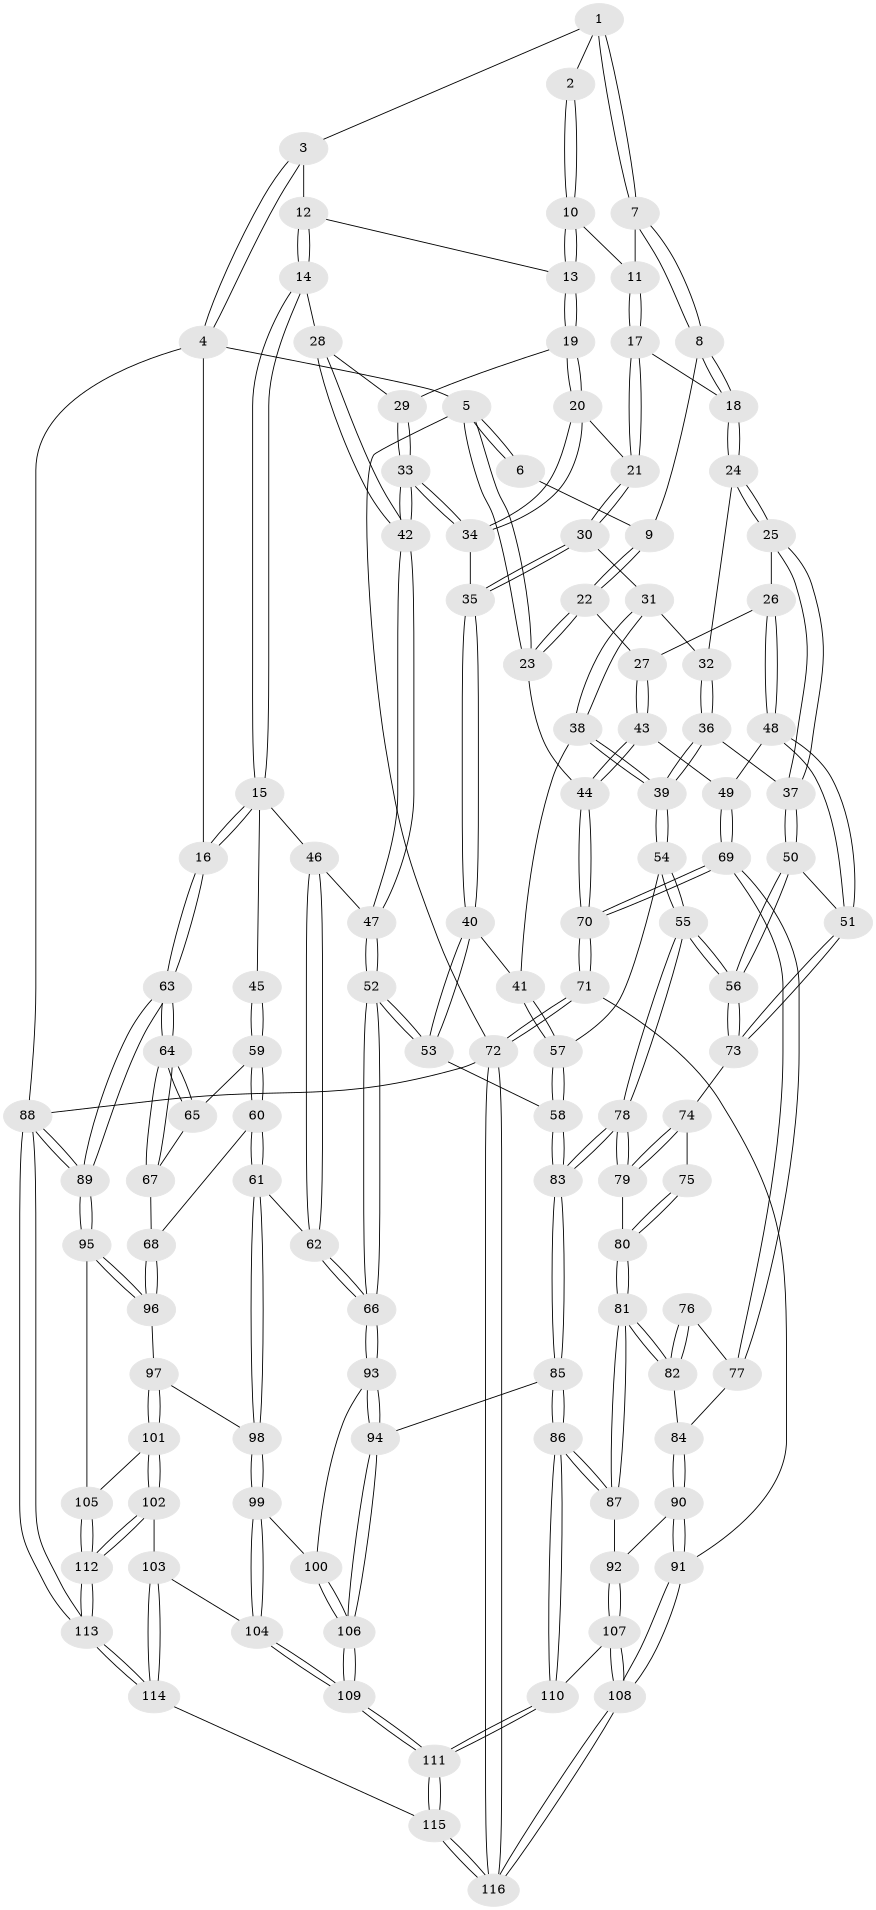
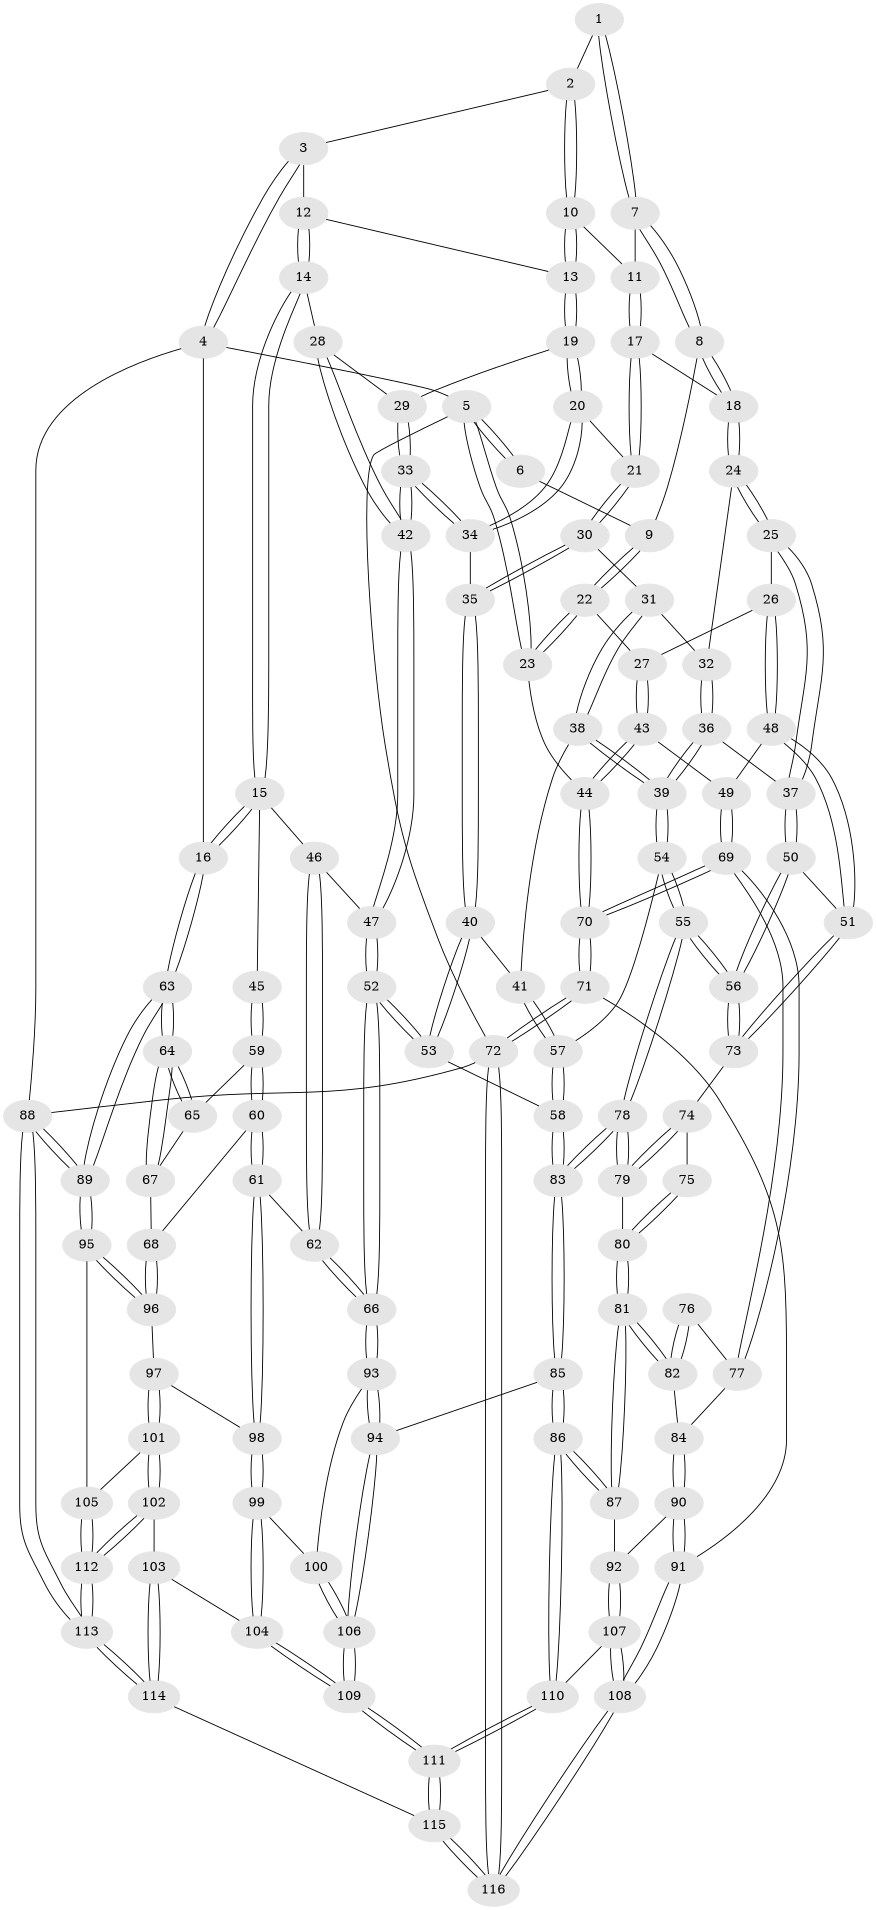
(451, 84) -> (437, 116)
